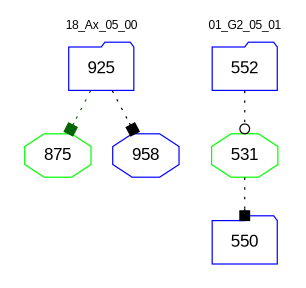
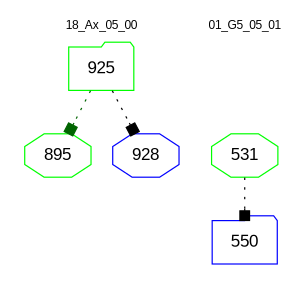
(245, 26) -> (245, 26)
(101, 69) -> (101, 69)
(245, 69) -> none
(58, 156) -> (58, 156)
(146, 156) -> (146, 156)
